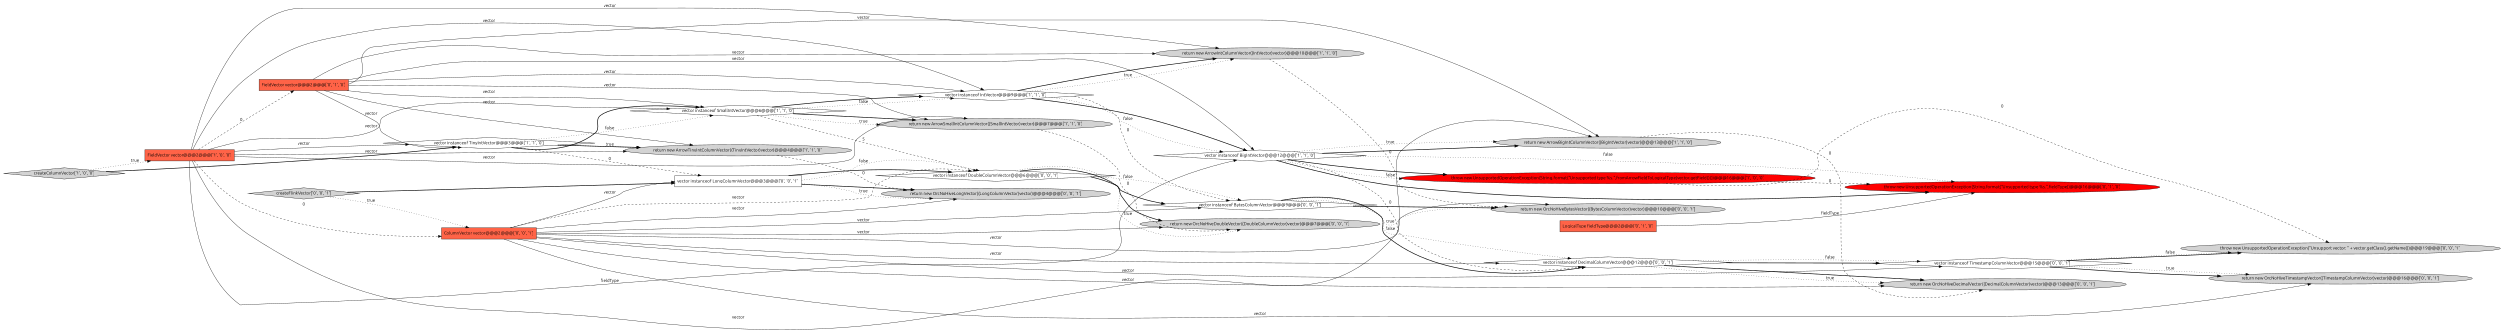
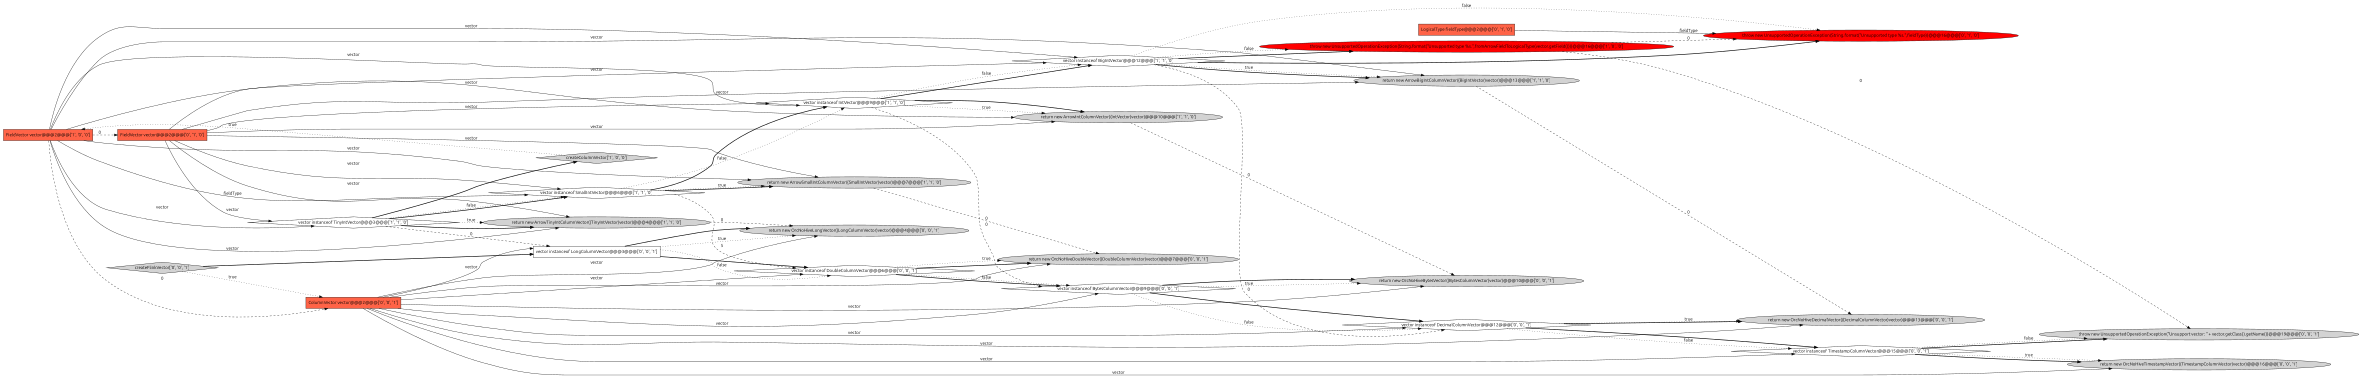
(371, 126) -> (233, 194)
(280, 162) -> (472, 188)
(744, 203) -> (591, 288)
(610, 281) -> (471, 26)
